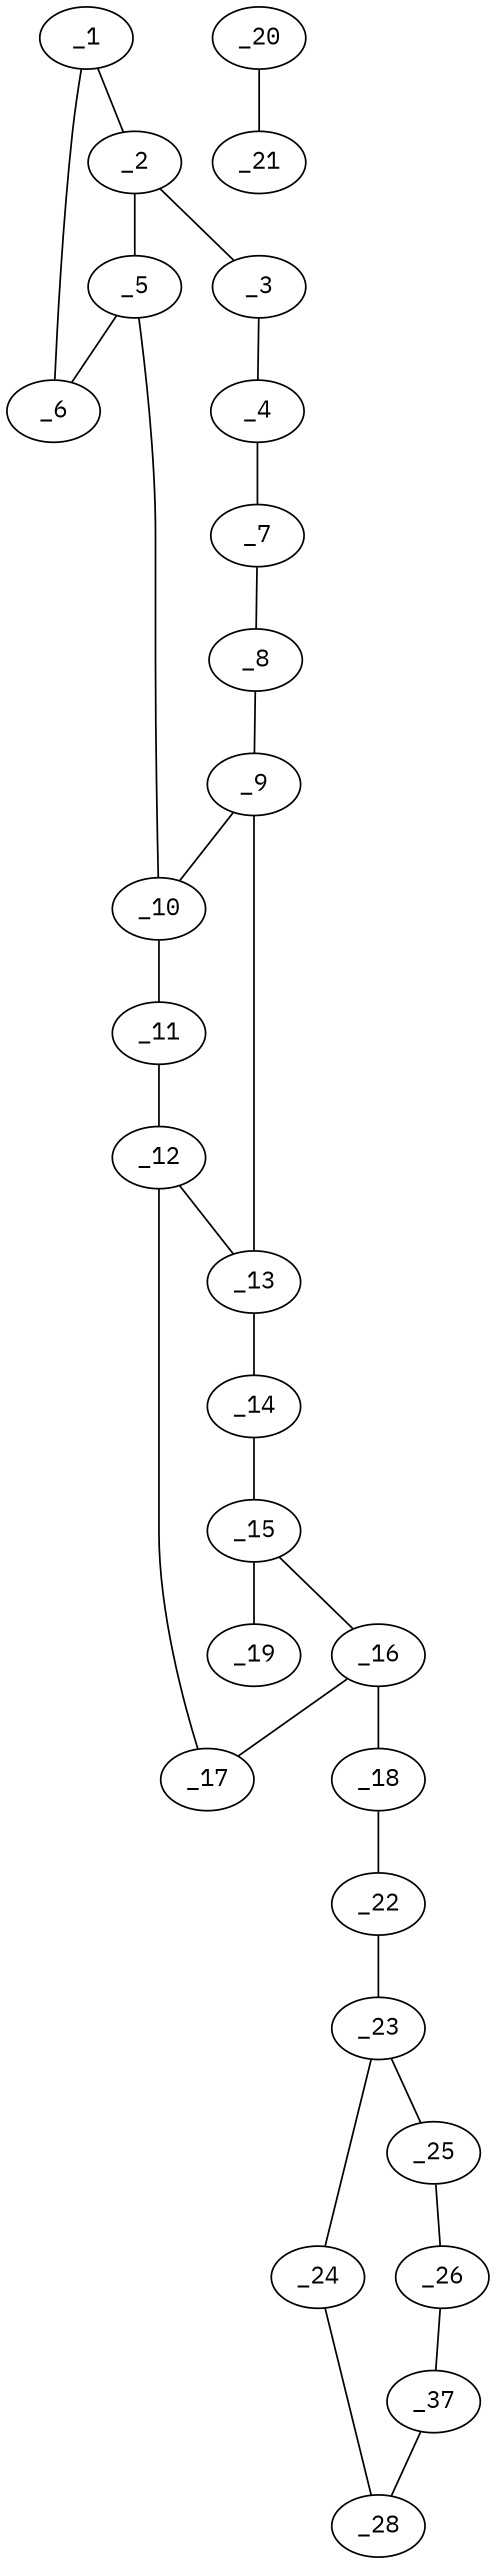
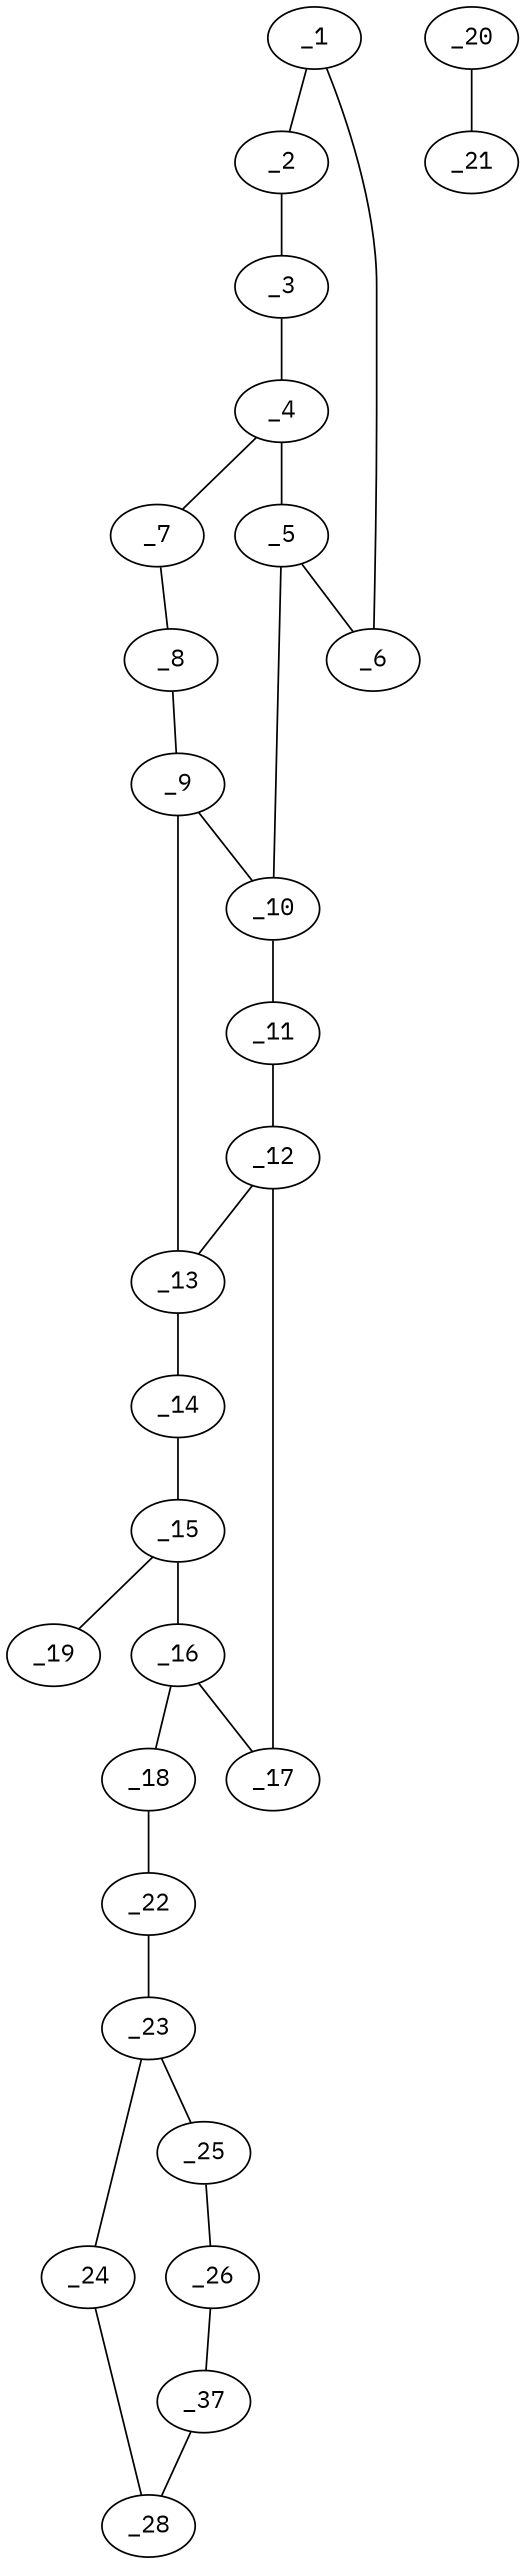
(135, 225) -> (282, 474)
